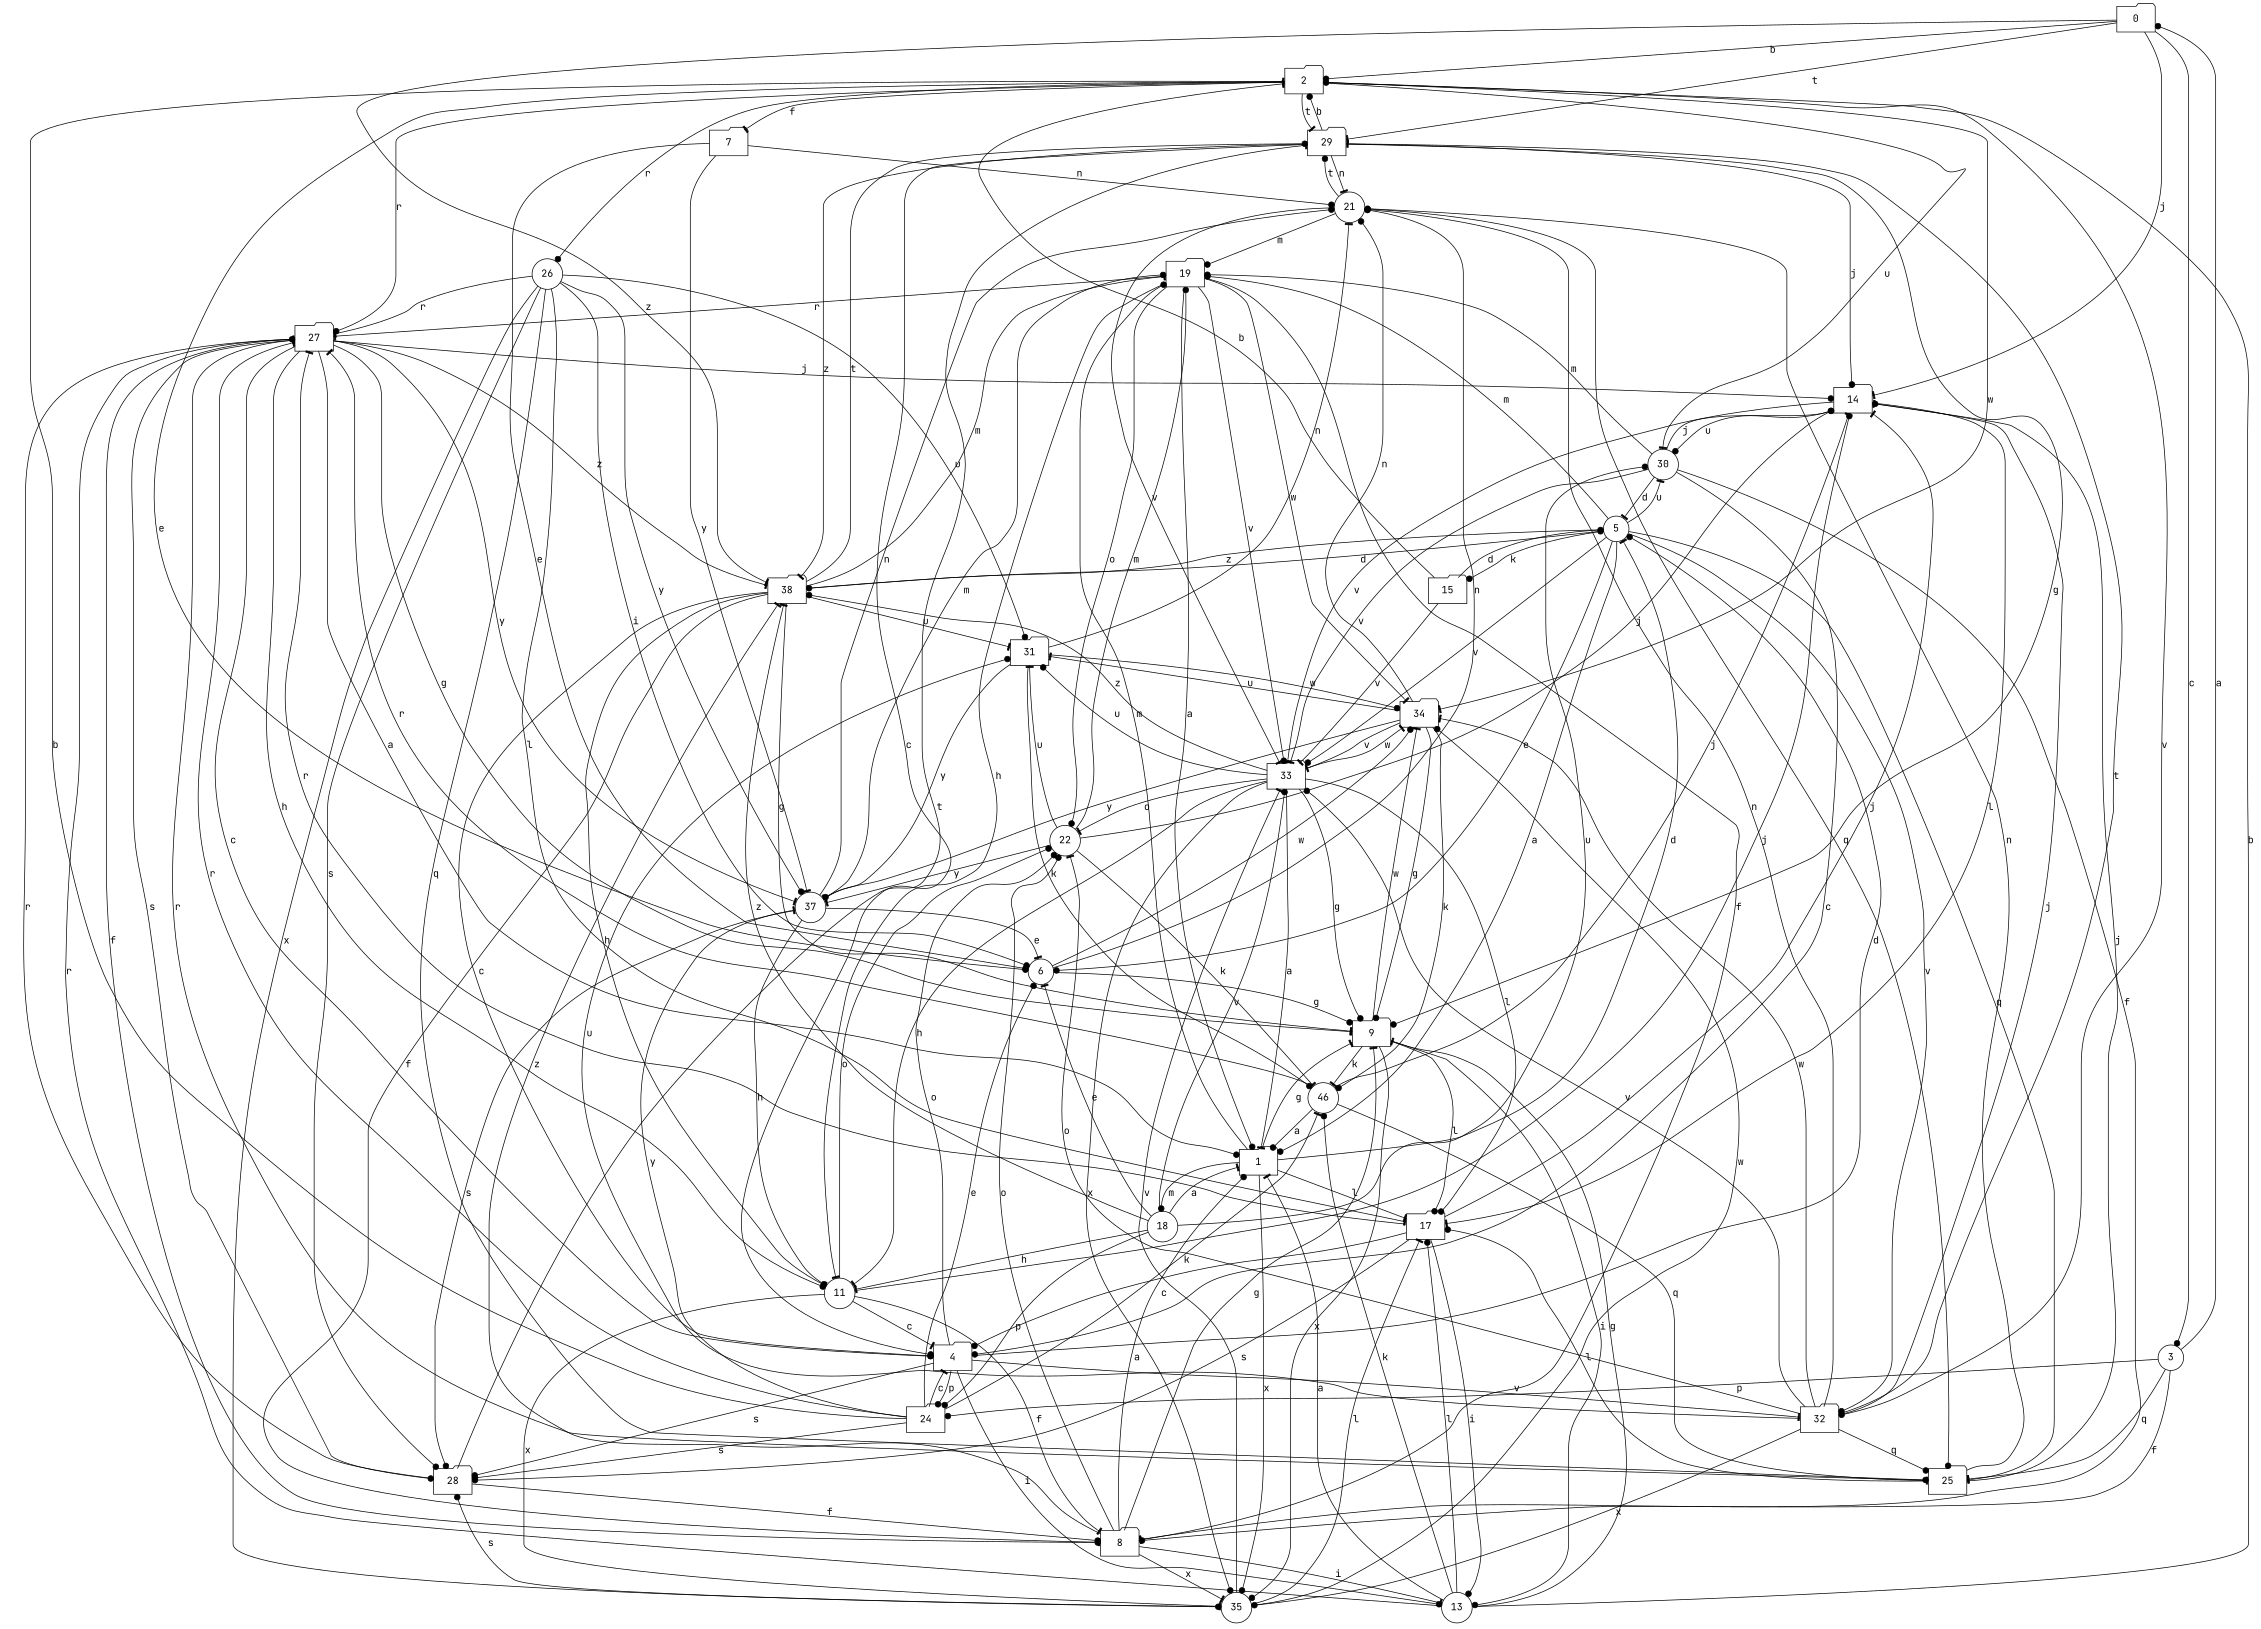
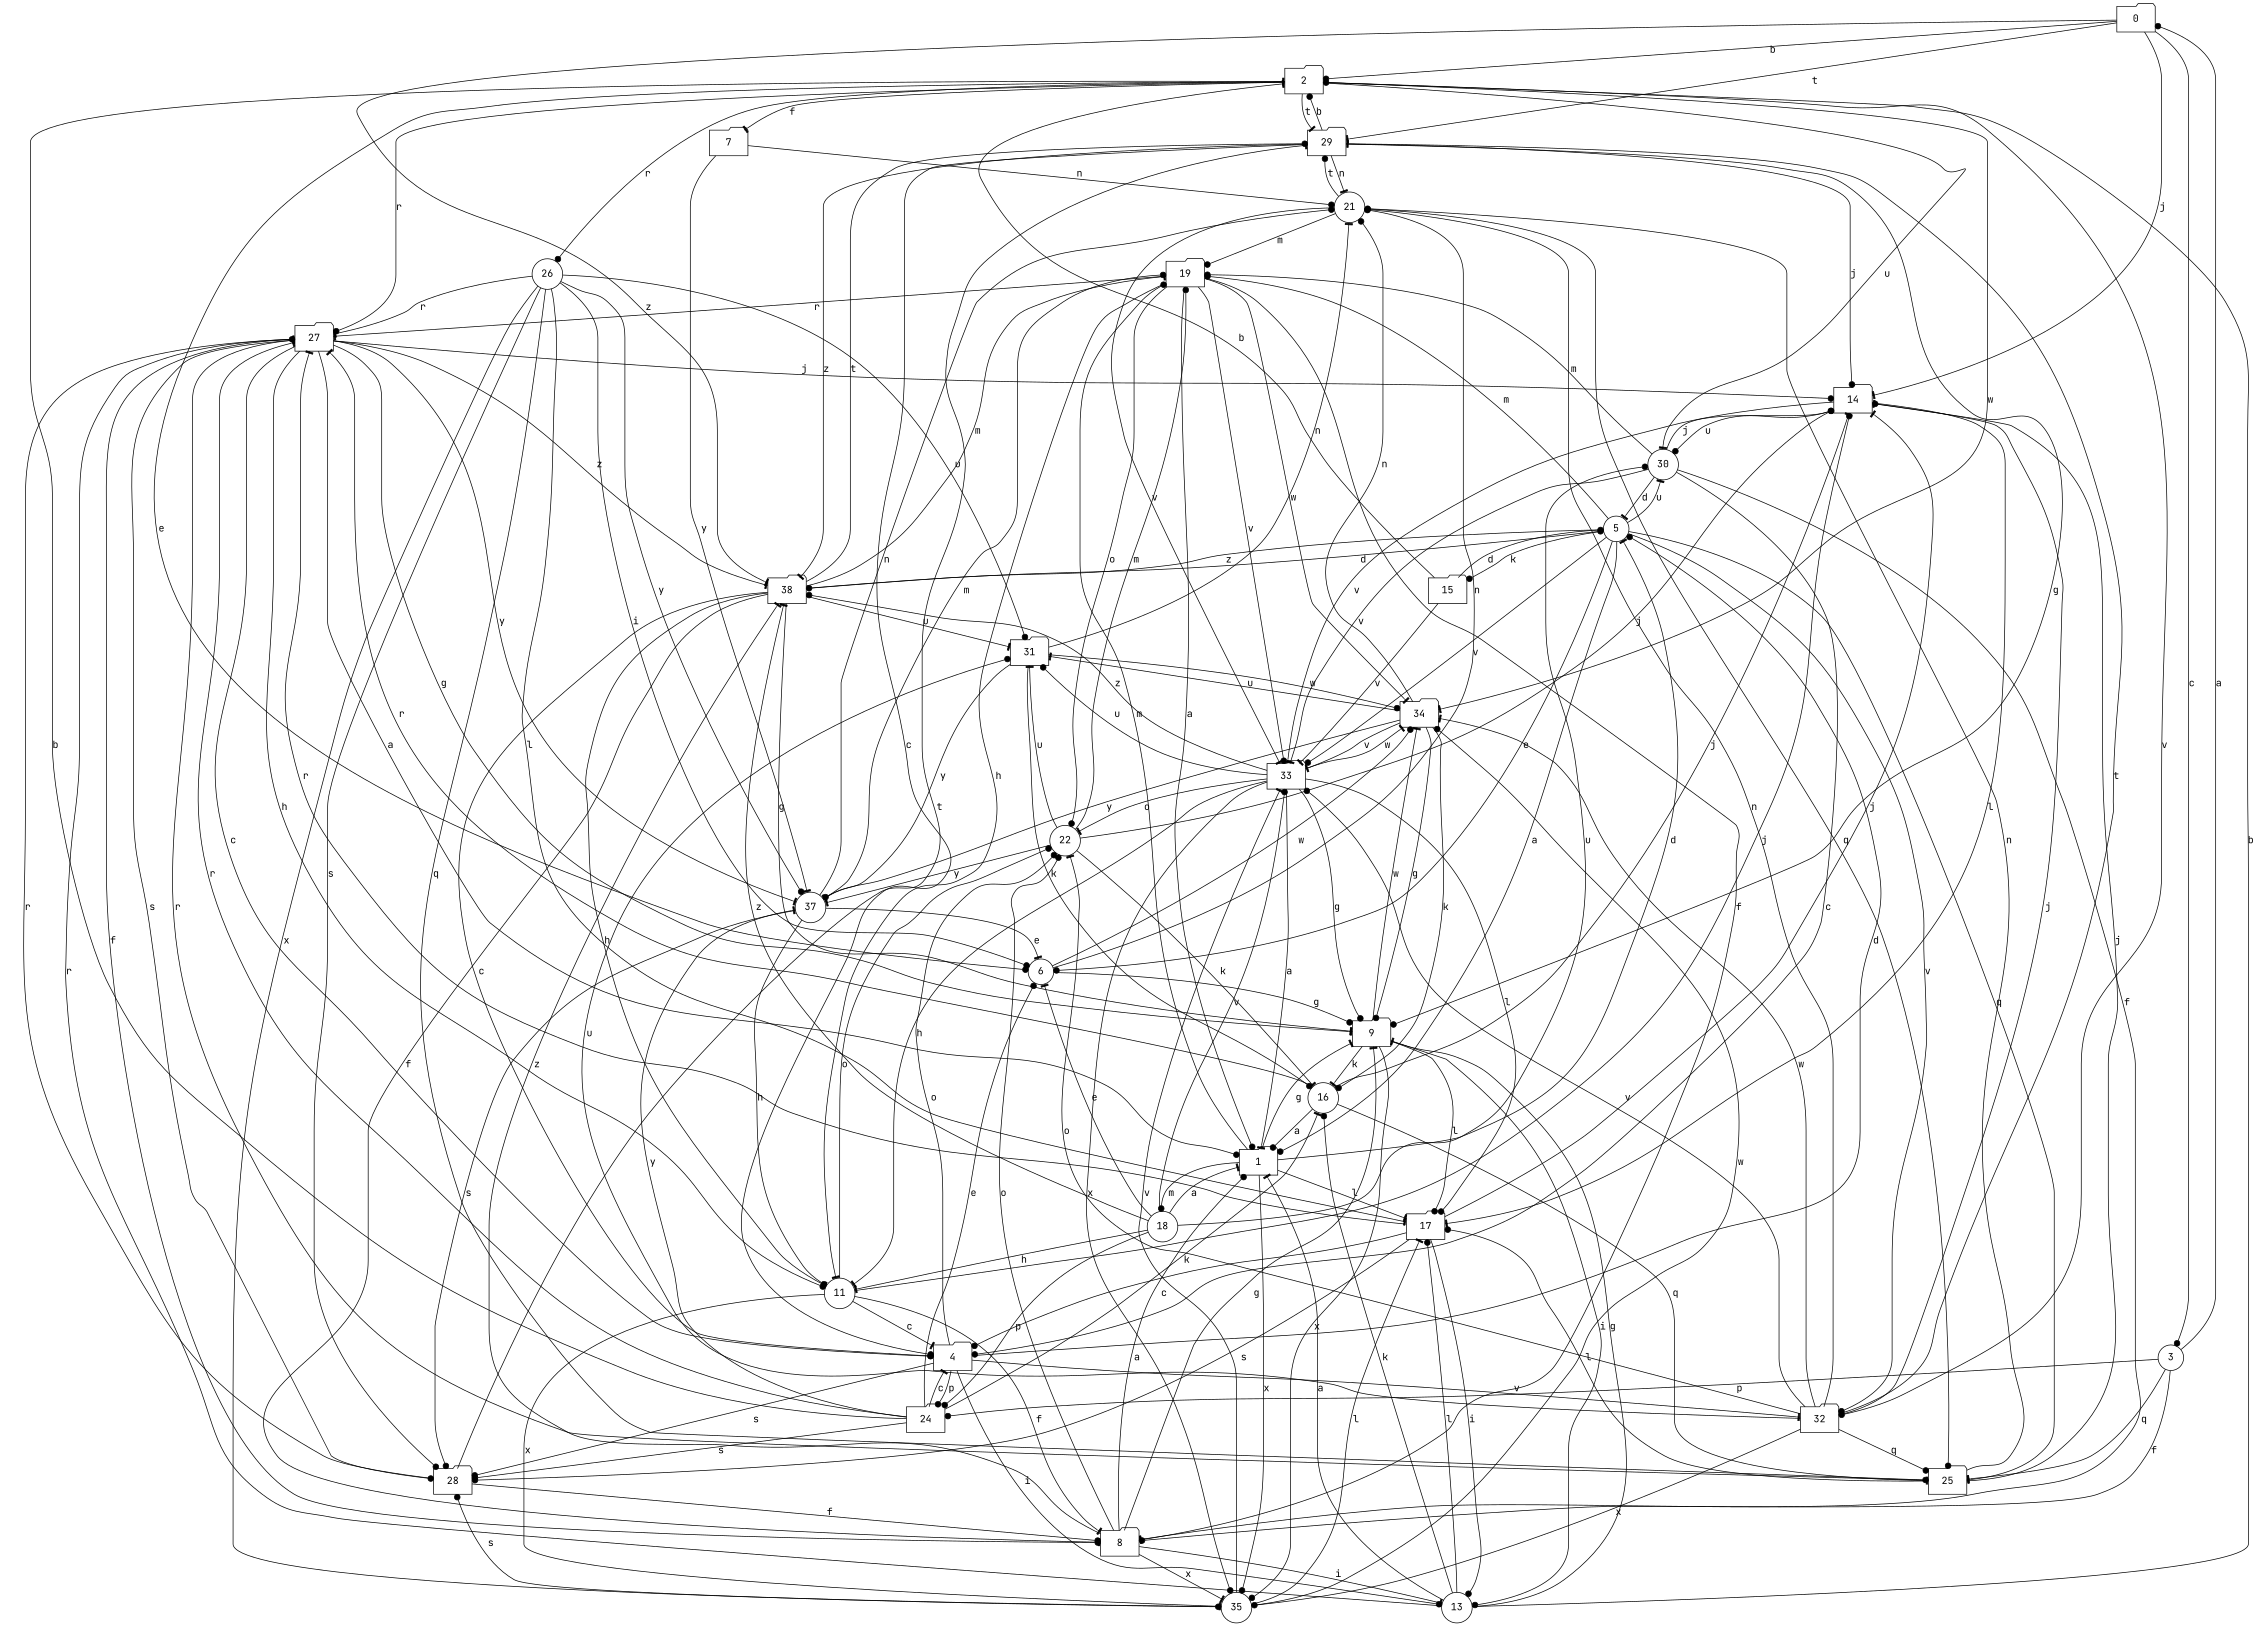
(552, 634) -> none
(1323, 1098) -> (1323, 1098)
